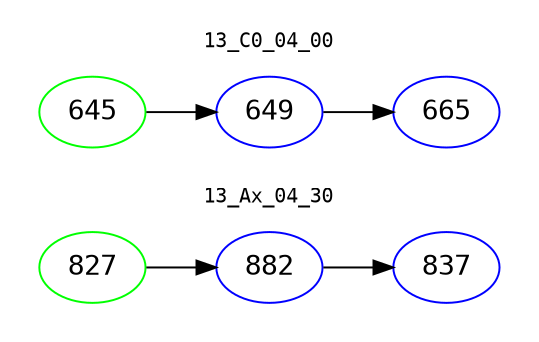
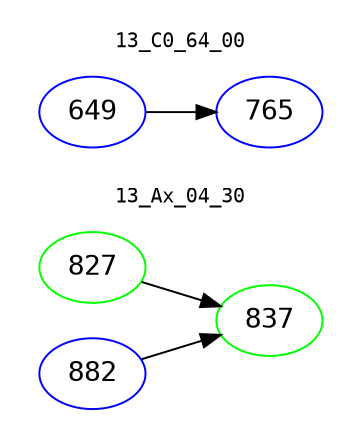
(269, 42) -> (181, 42)
(92, 112) -> none
(446, 112) -> (269, 112)
(171, 267) -> (172, 291)
(446, 267) -> (269, 321)
